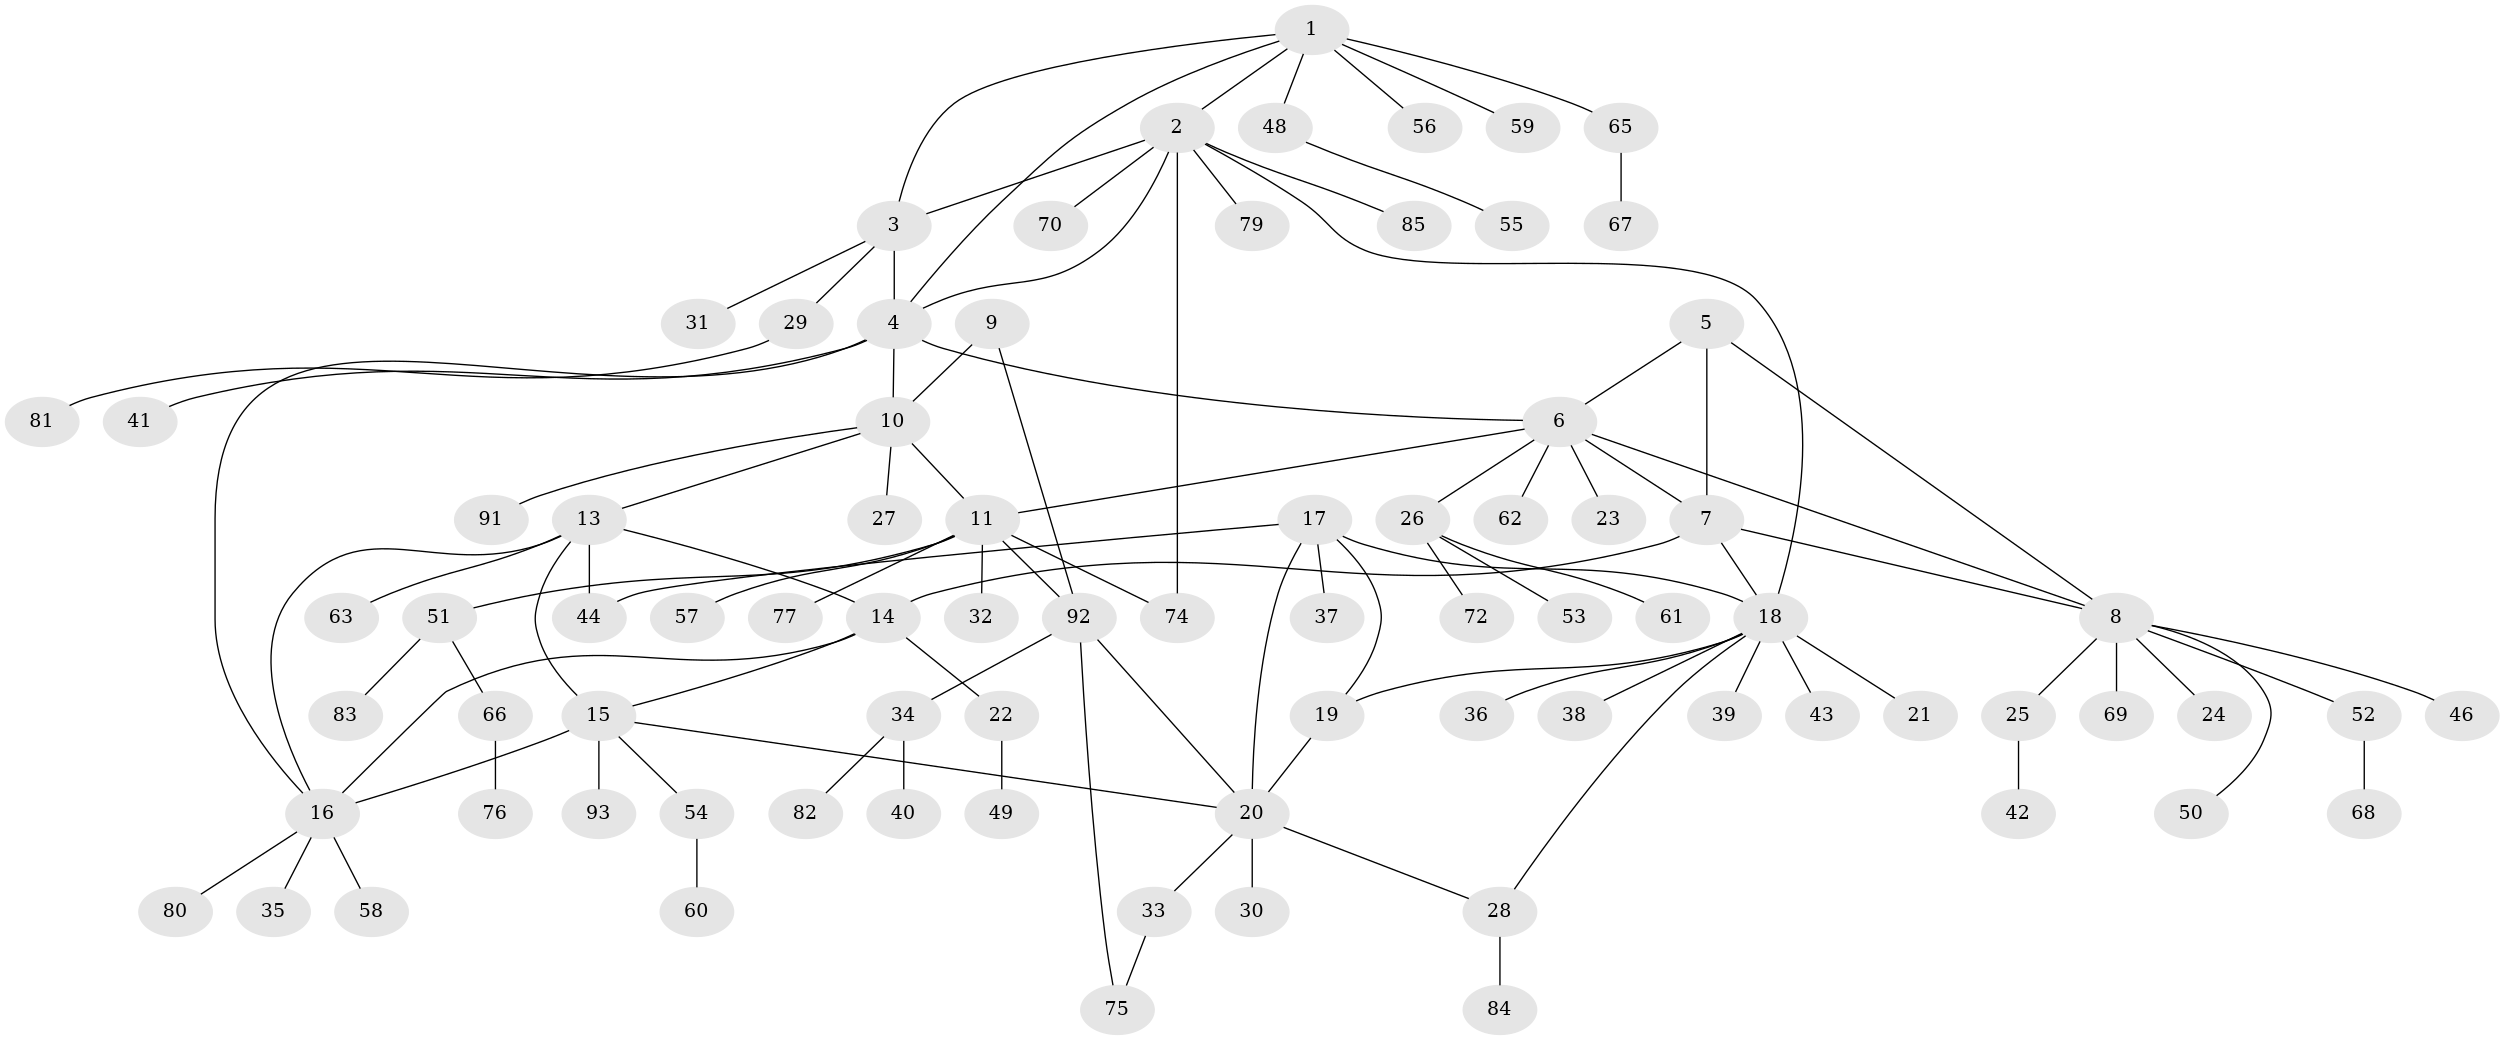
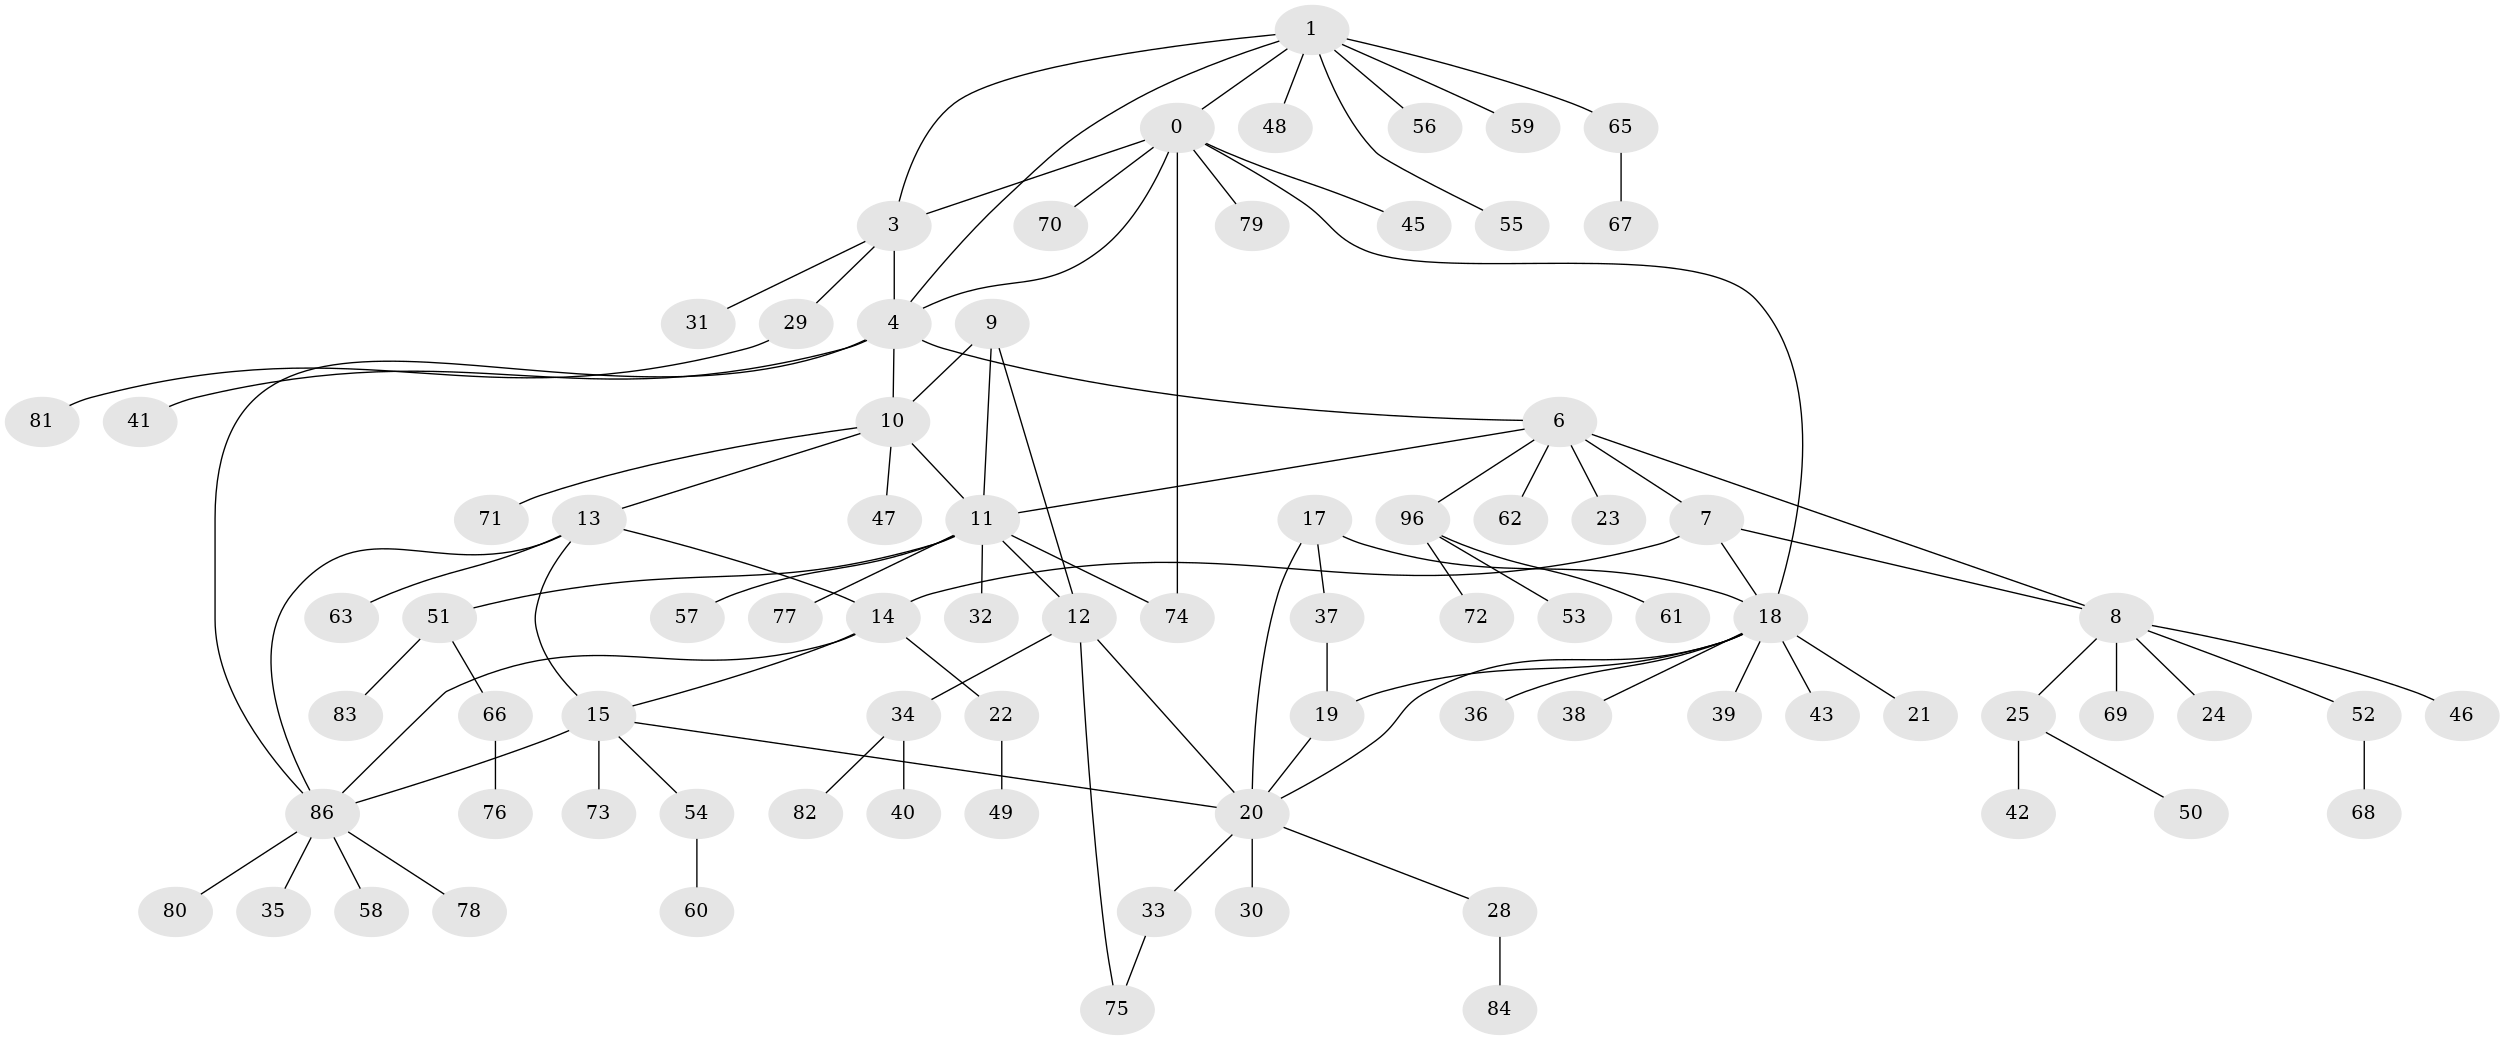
(1177, 128) -> (1177, 128)
(1395, 176) -> (1379, 155)
(1414, 226) -> (1414, 226)
(1707, 324) -> none
none -> (987, 422)
(491, 520) -> (491, 520)
(885, 520) -> (885, 520)
(1413, 520) -> (1413, 520)
(1381, 615) -> (1327, 667)
(589, 618) -> none
(1079, 618) -> (1079, 618)
(2261, 688) -> (2105, 765)
(1619, 752) -> (1544, 660)
(323, 814) -> (323, 814)
(599, 814) -> (599, 814)
none -> (470, 912)
